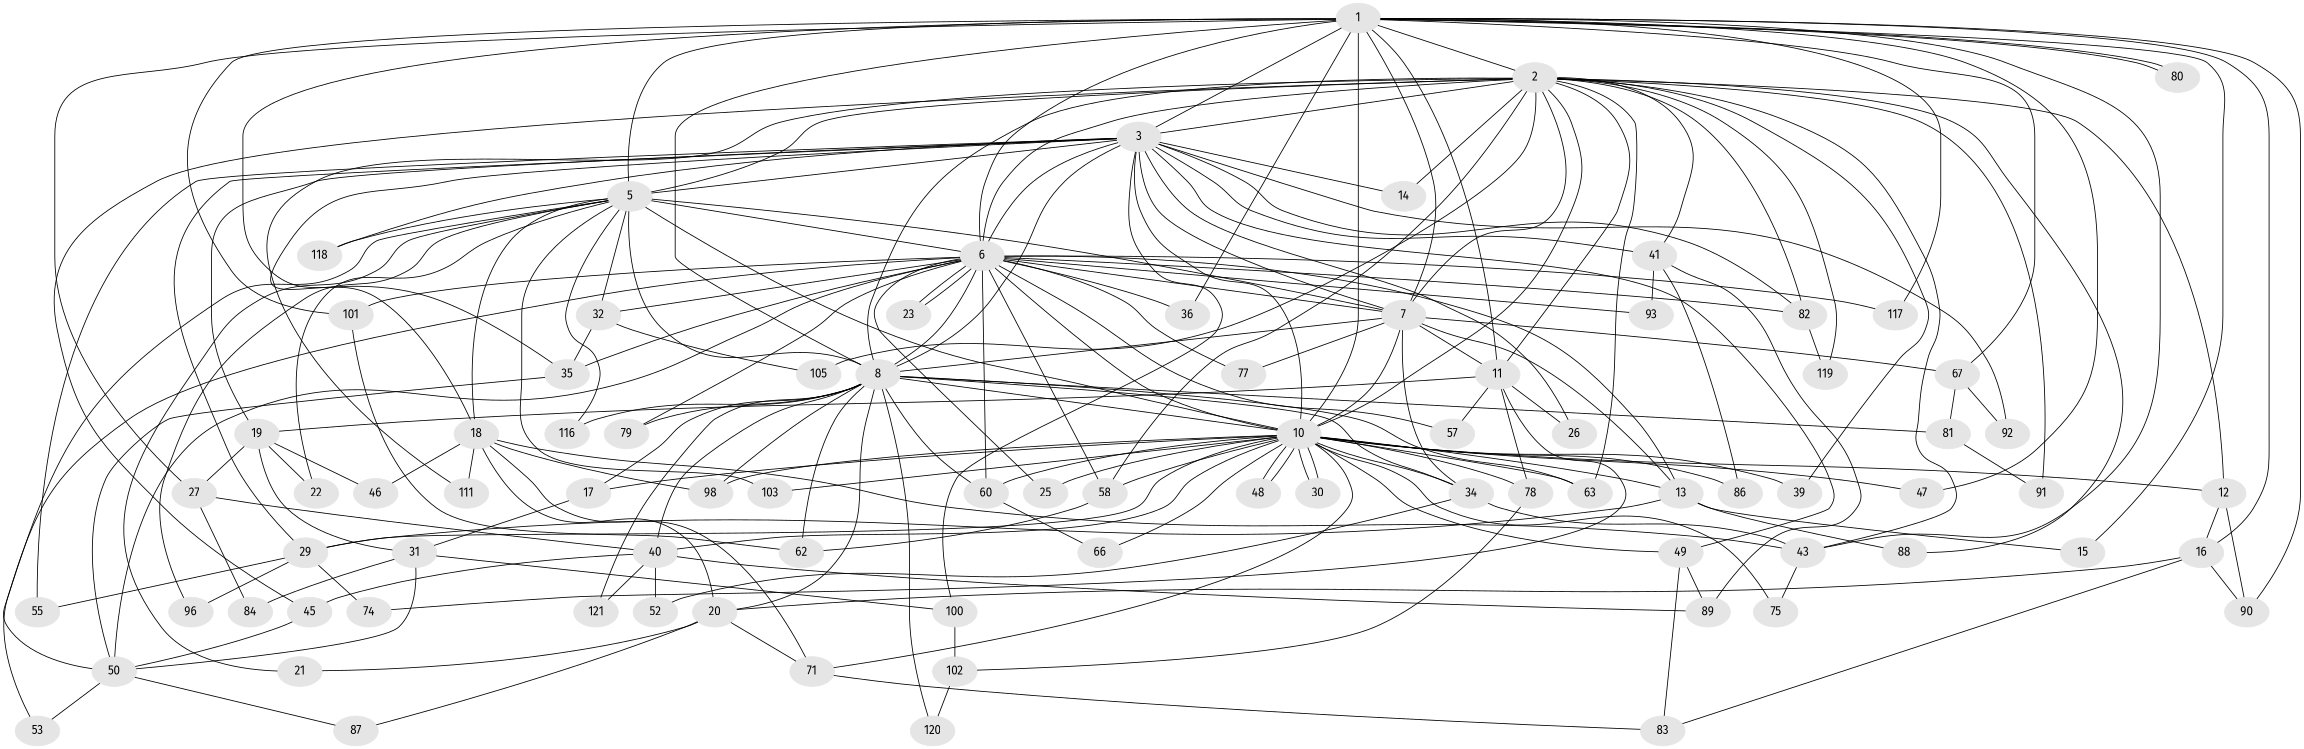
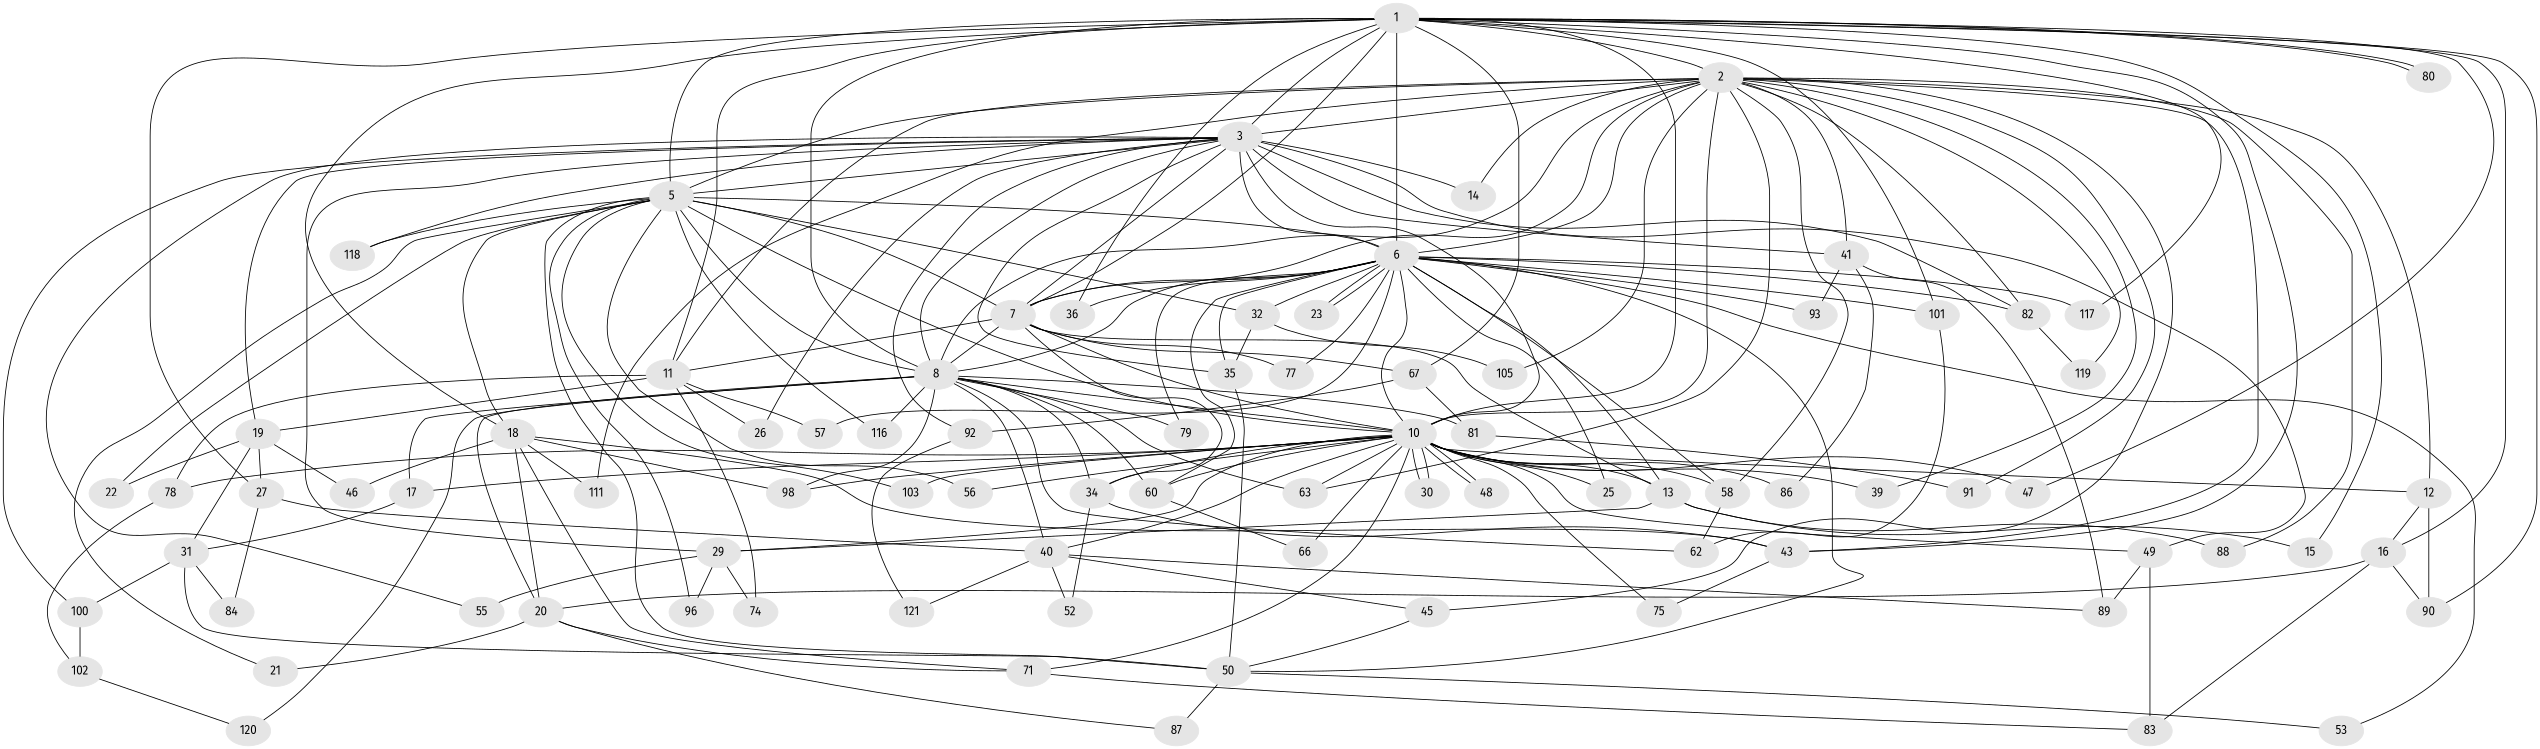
(693, 441) -> (874, 496)
none -> (970, 493)
